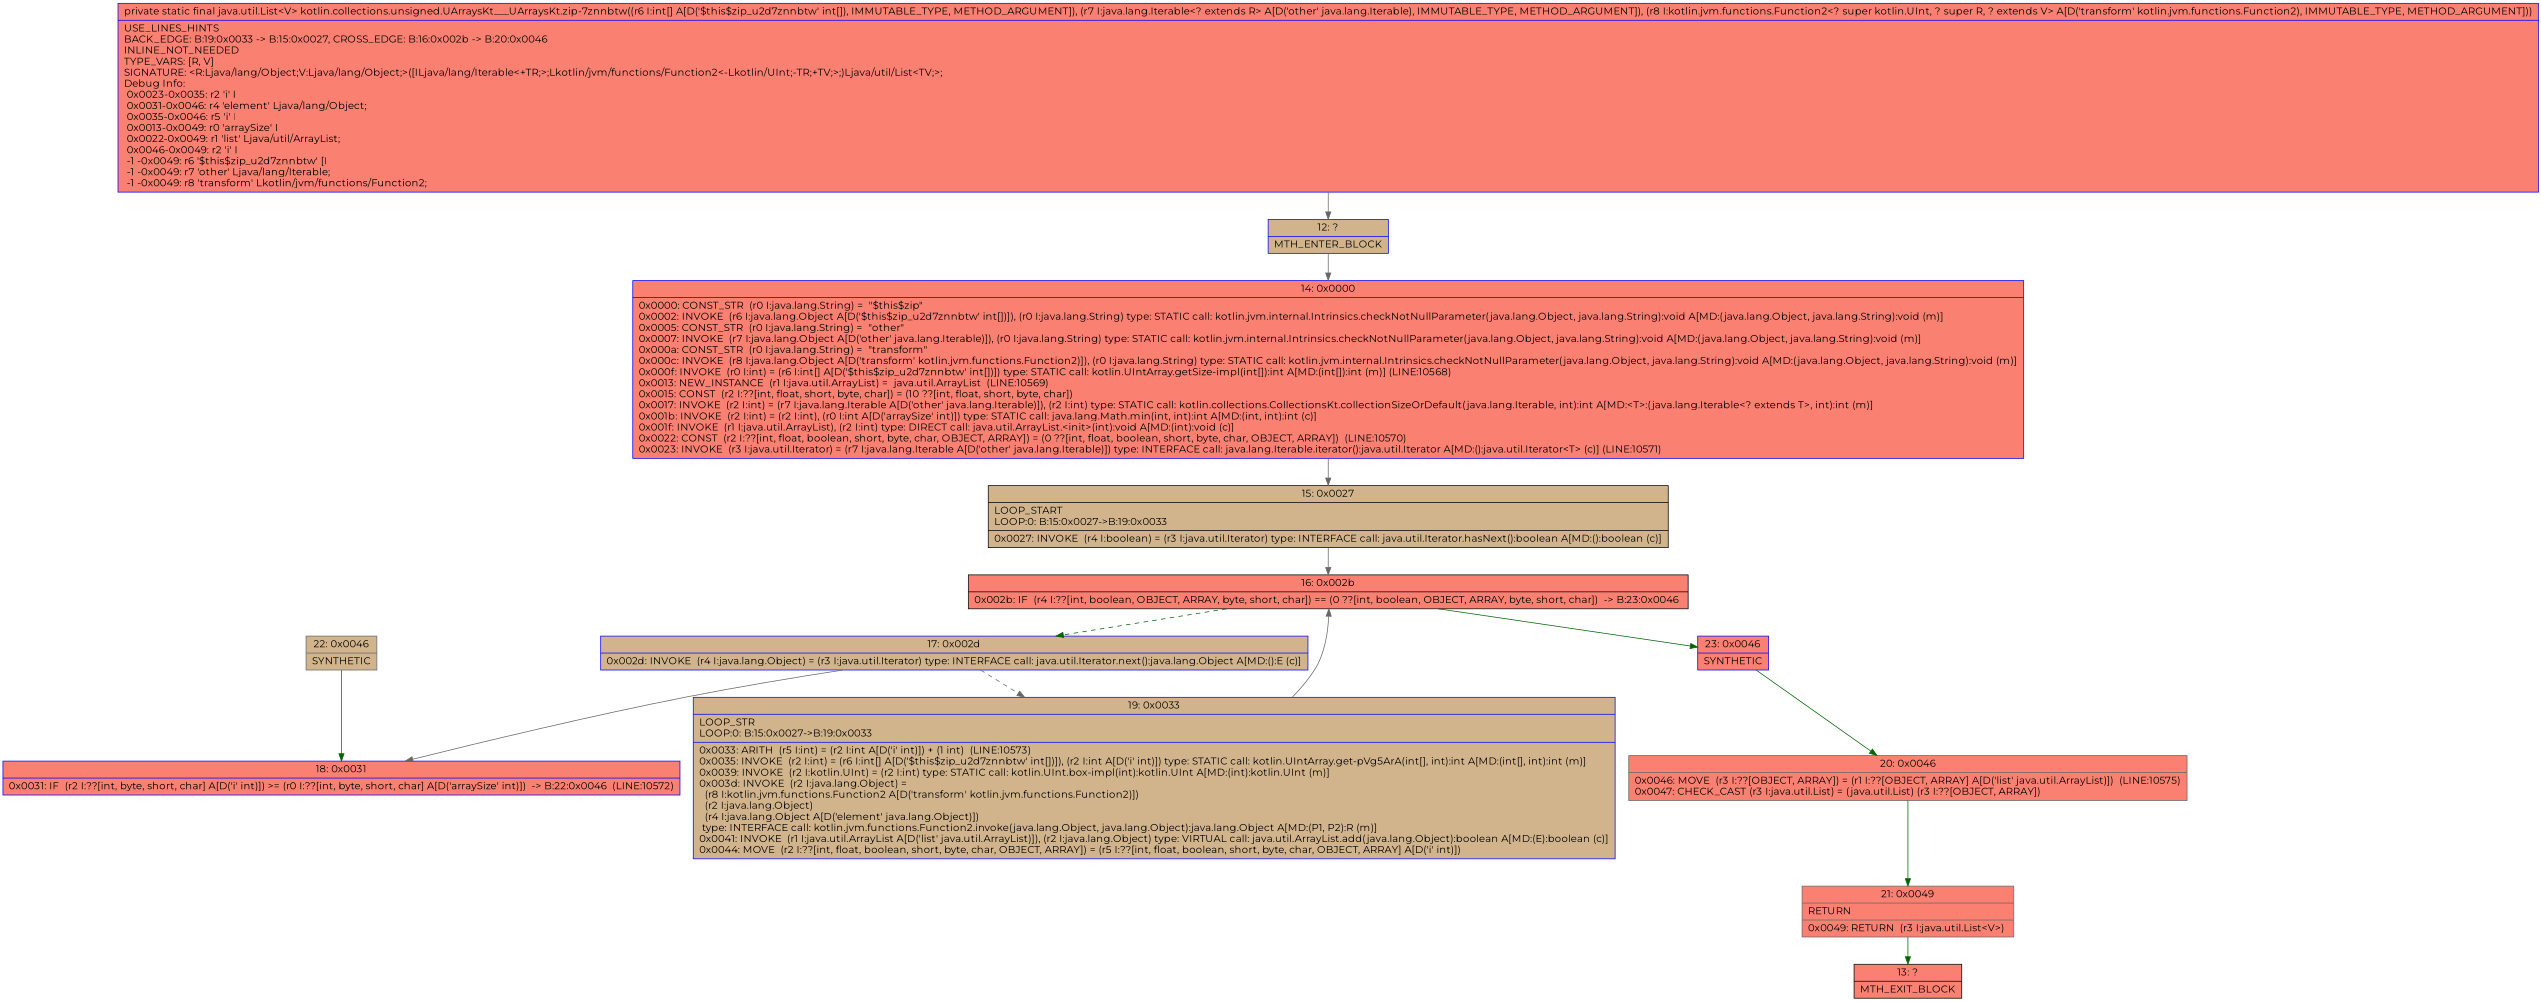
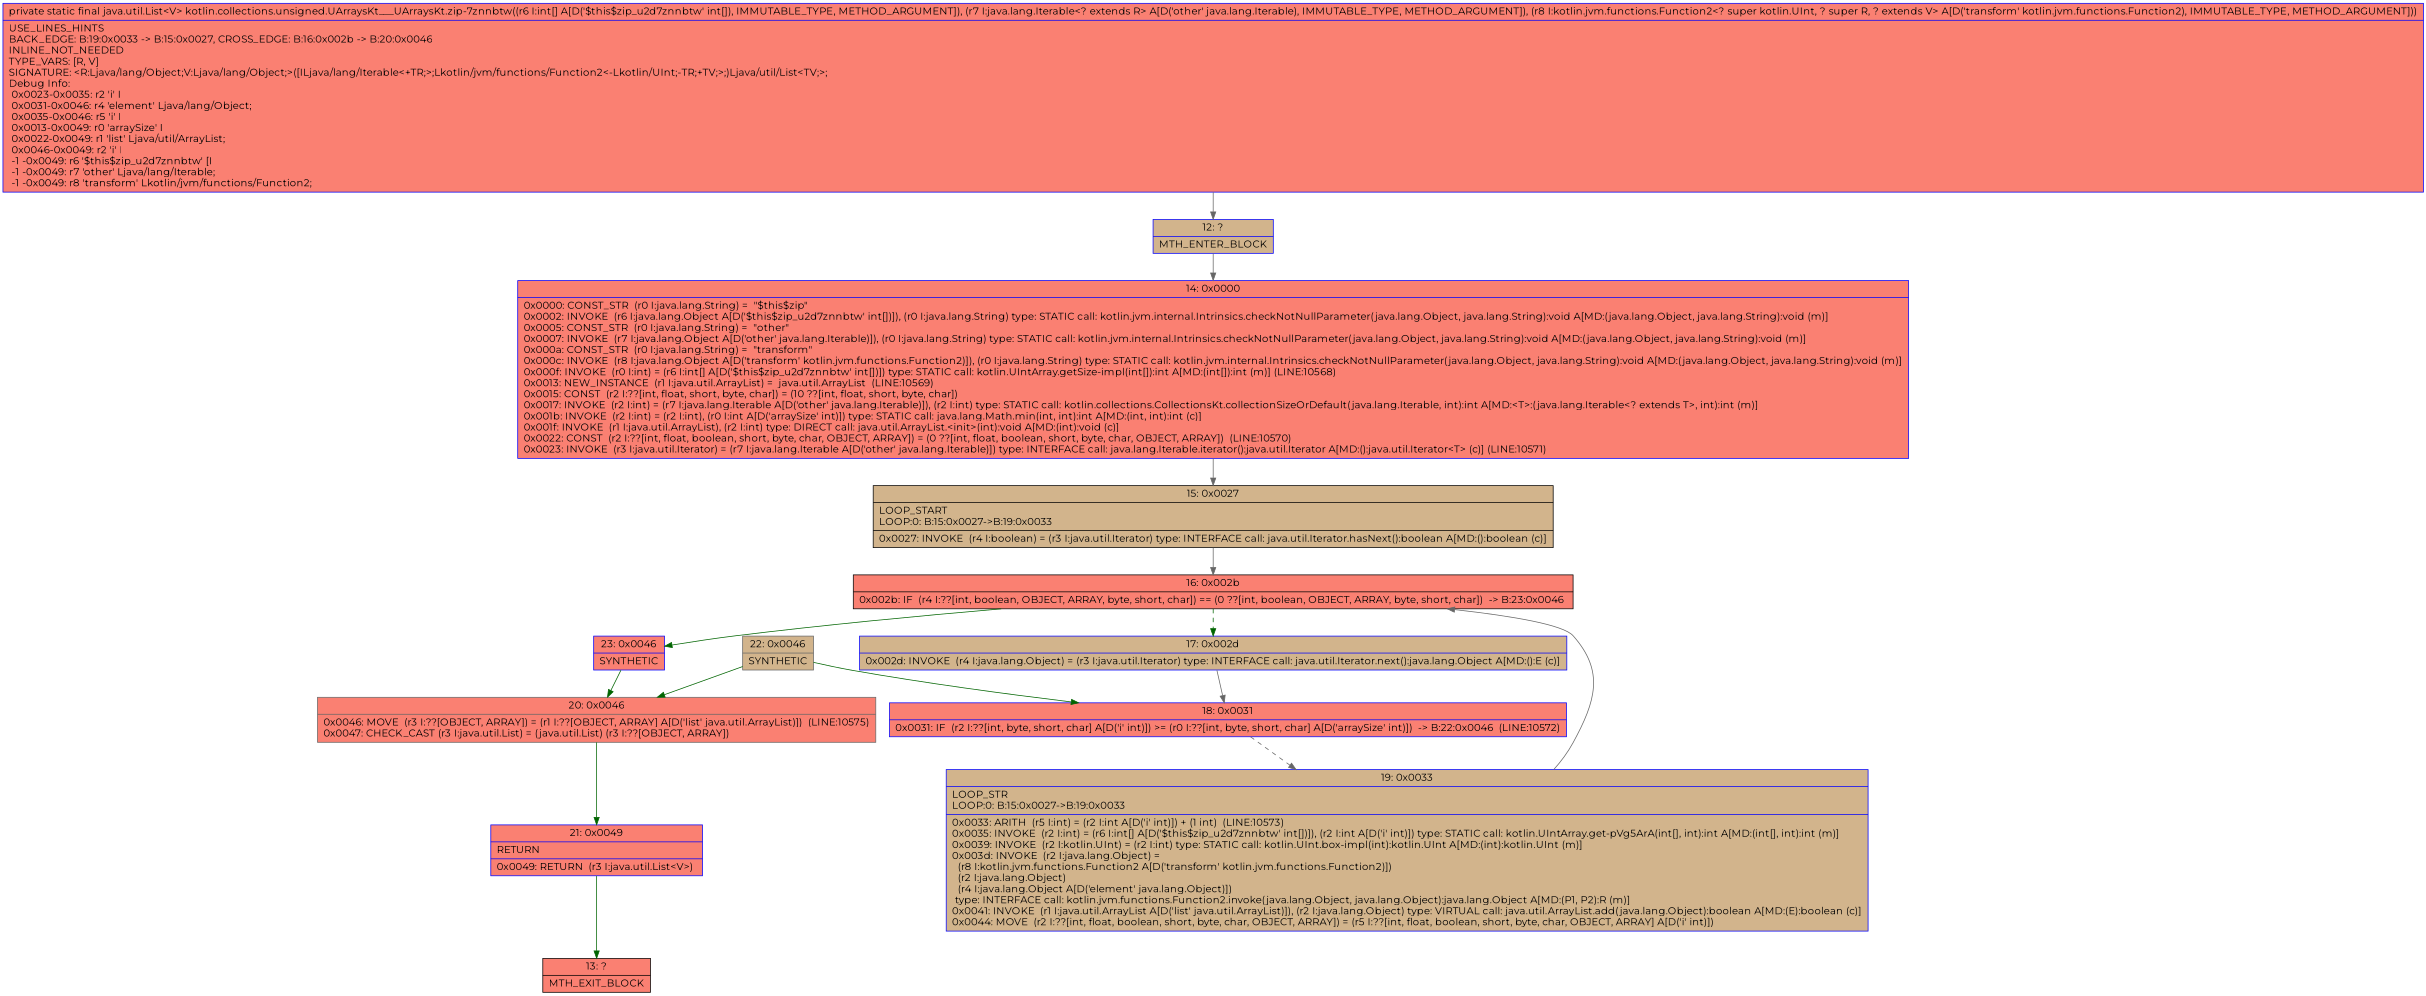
none -> (704, 681)
(999, 682) -> (1270, 751)
(1908, 912) -> (597, 850)
